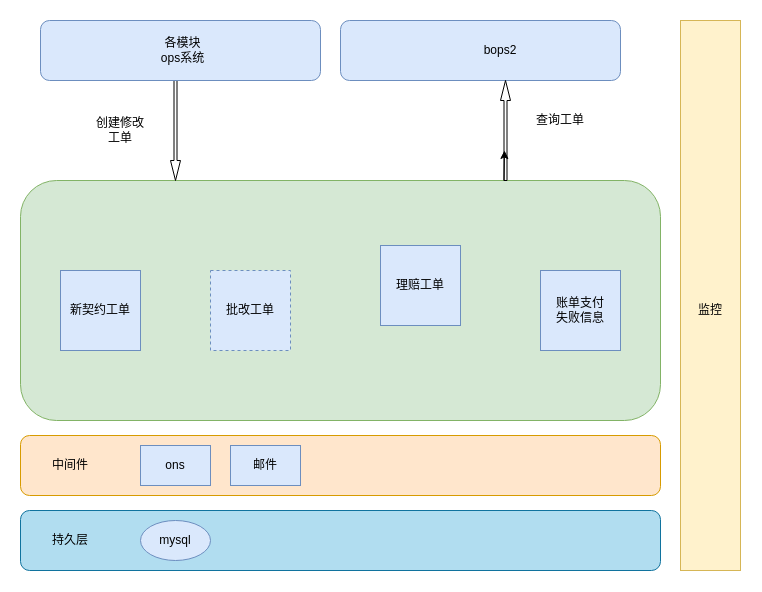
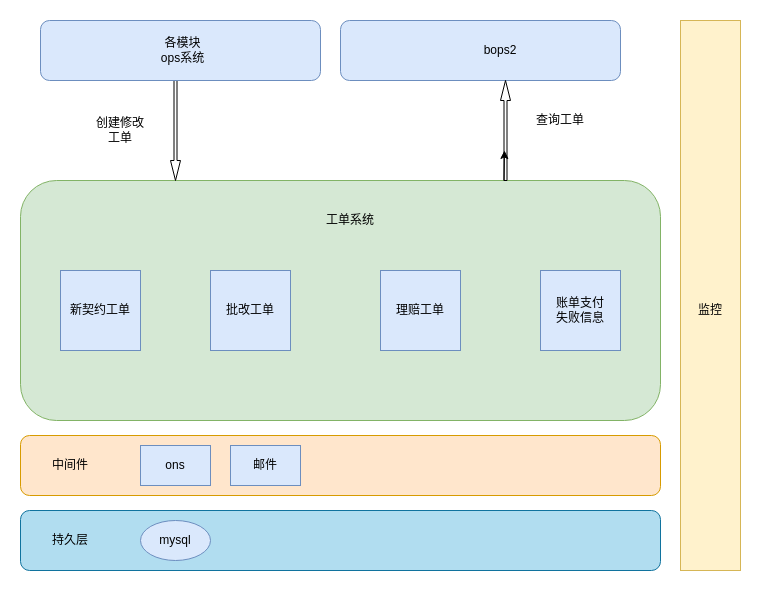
none -> (351, 221)
(421, 286) -> (421, 311)
(251, 311) -> (251, 311)
